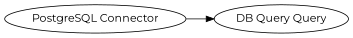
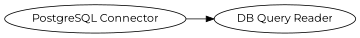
(281, 19) -> (285, 19)
